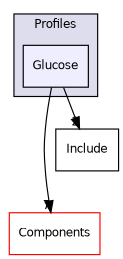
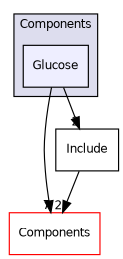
(56, 25) -> (56, 25)
none -> (73, 186)
